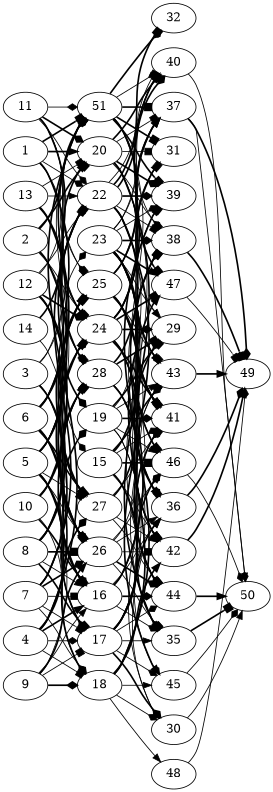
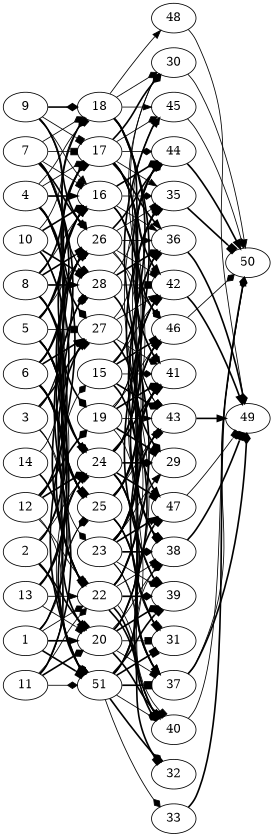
(133, 354) -> none
(137, 534) -> (137, 259)
none -> (174, 819)
